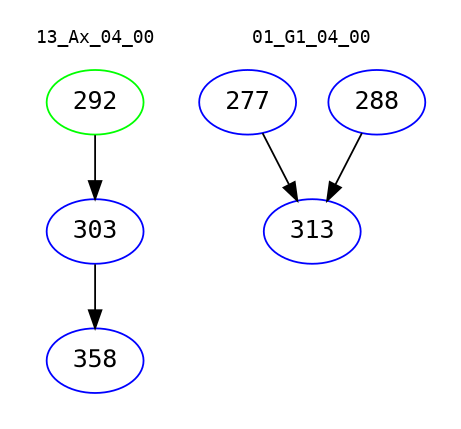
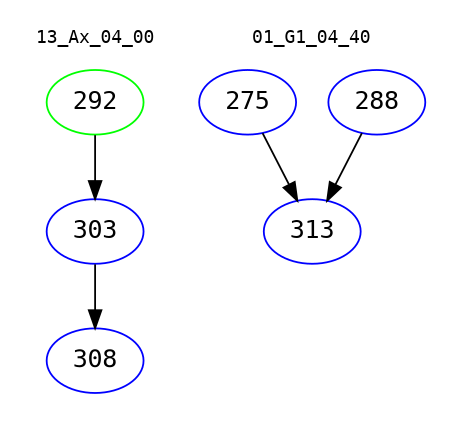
(312, 39) -> (312, 39)
(248, 102) -> (248, 102)
(95, 361) -> (95, 361)
